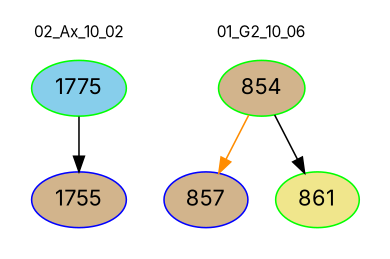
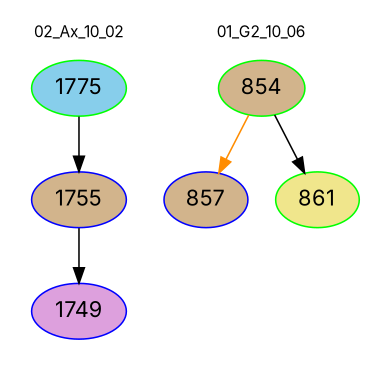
none -> (79, 311)
